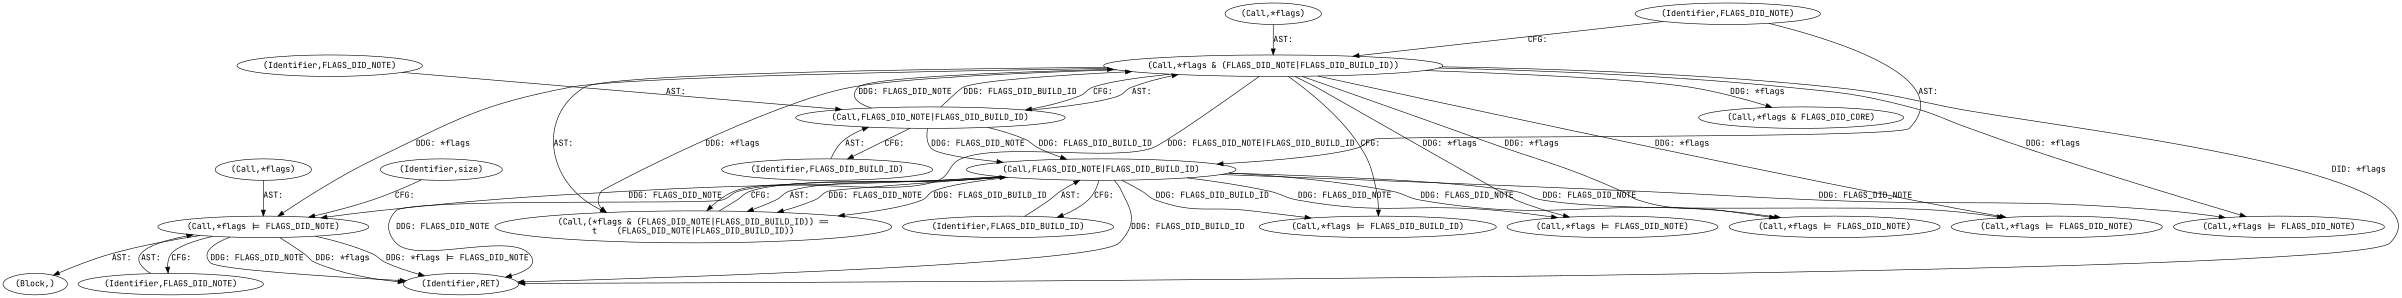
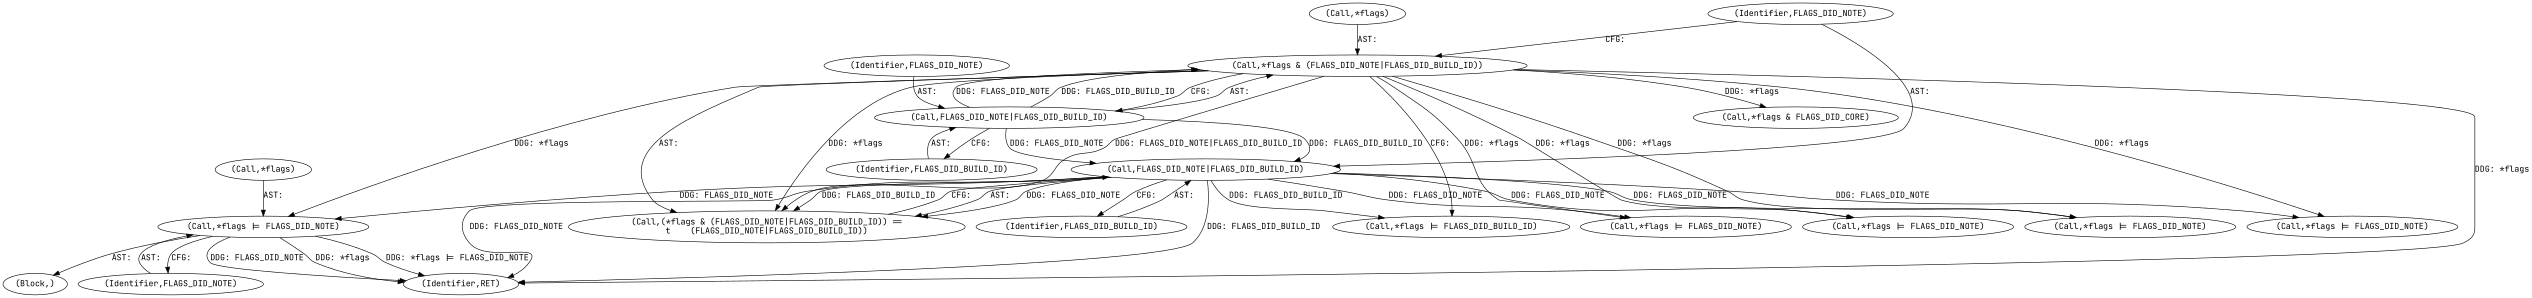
(441, 170) -> none
(2359, 170) -> (2502, 170)
